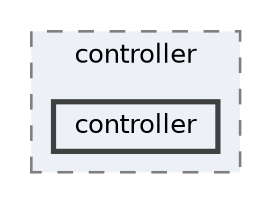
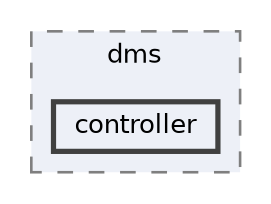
(136, 56) -> (136, 56)
